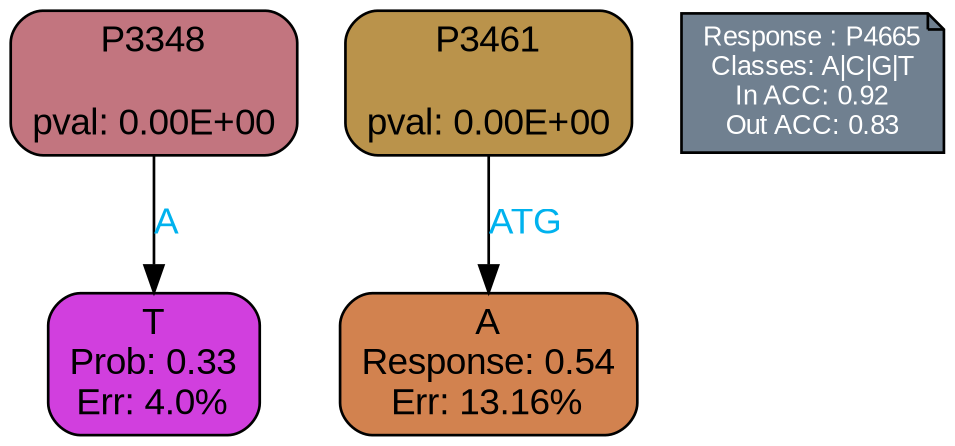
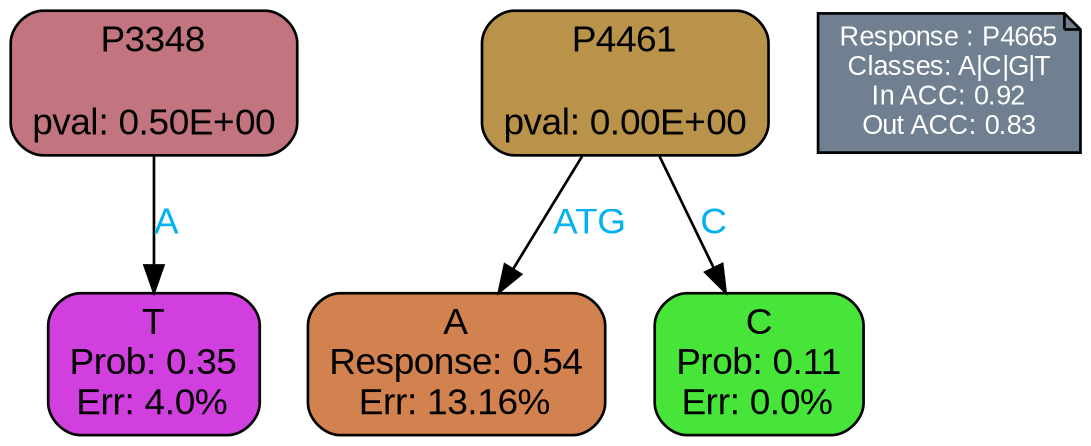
(154, 83) -> (154, 83)
(489, 83) -> (625, 83)
(154, 364) -> (154, 364)
none -> (759, 364)
